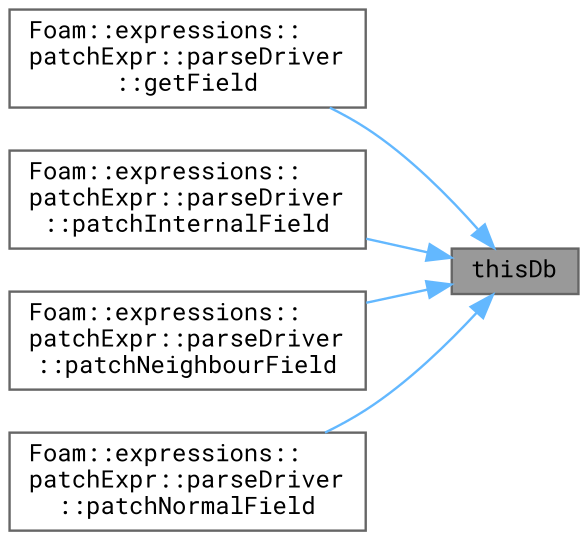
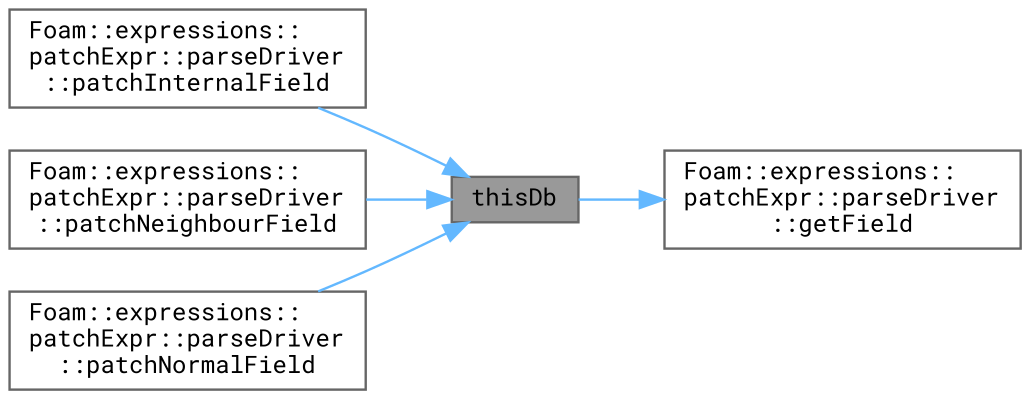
(410, 161) -> (609, 200)
